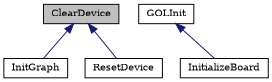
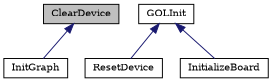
(106, 45) -> (142, 45)
